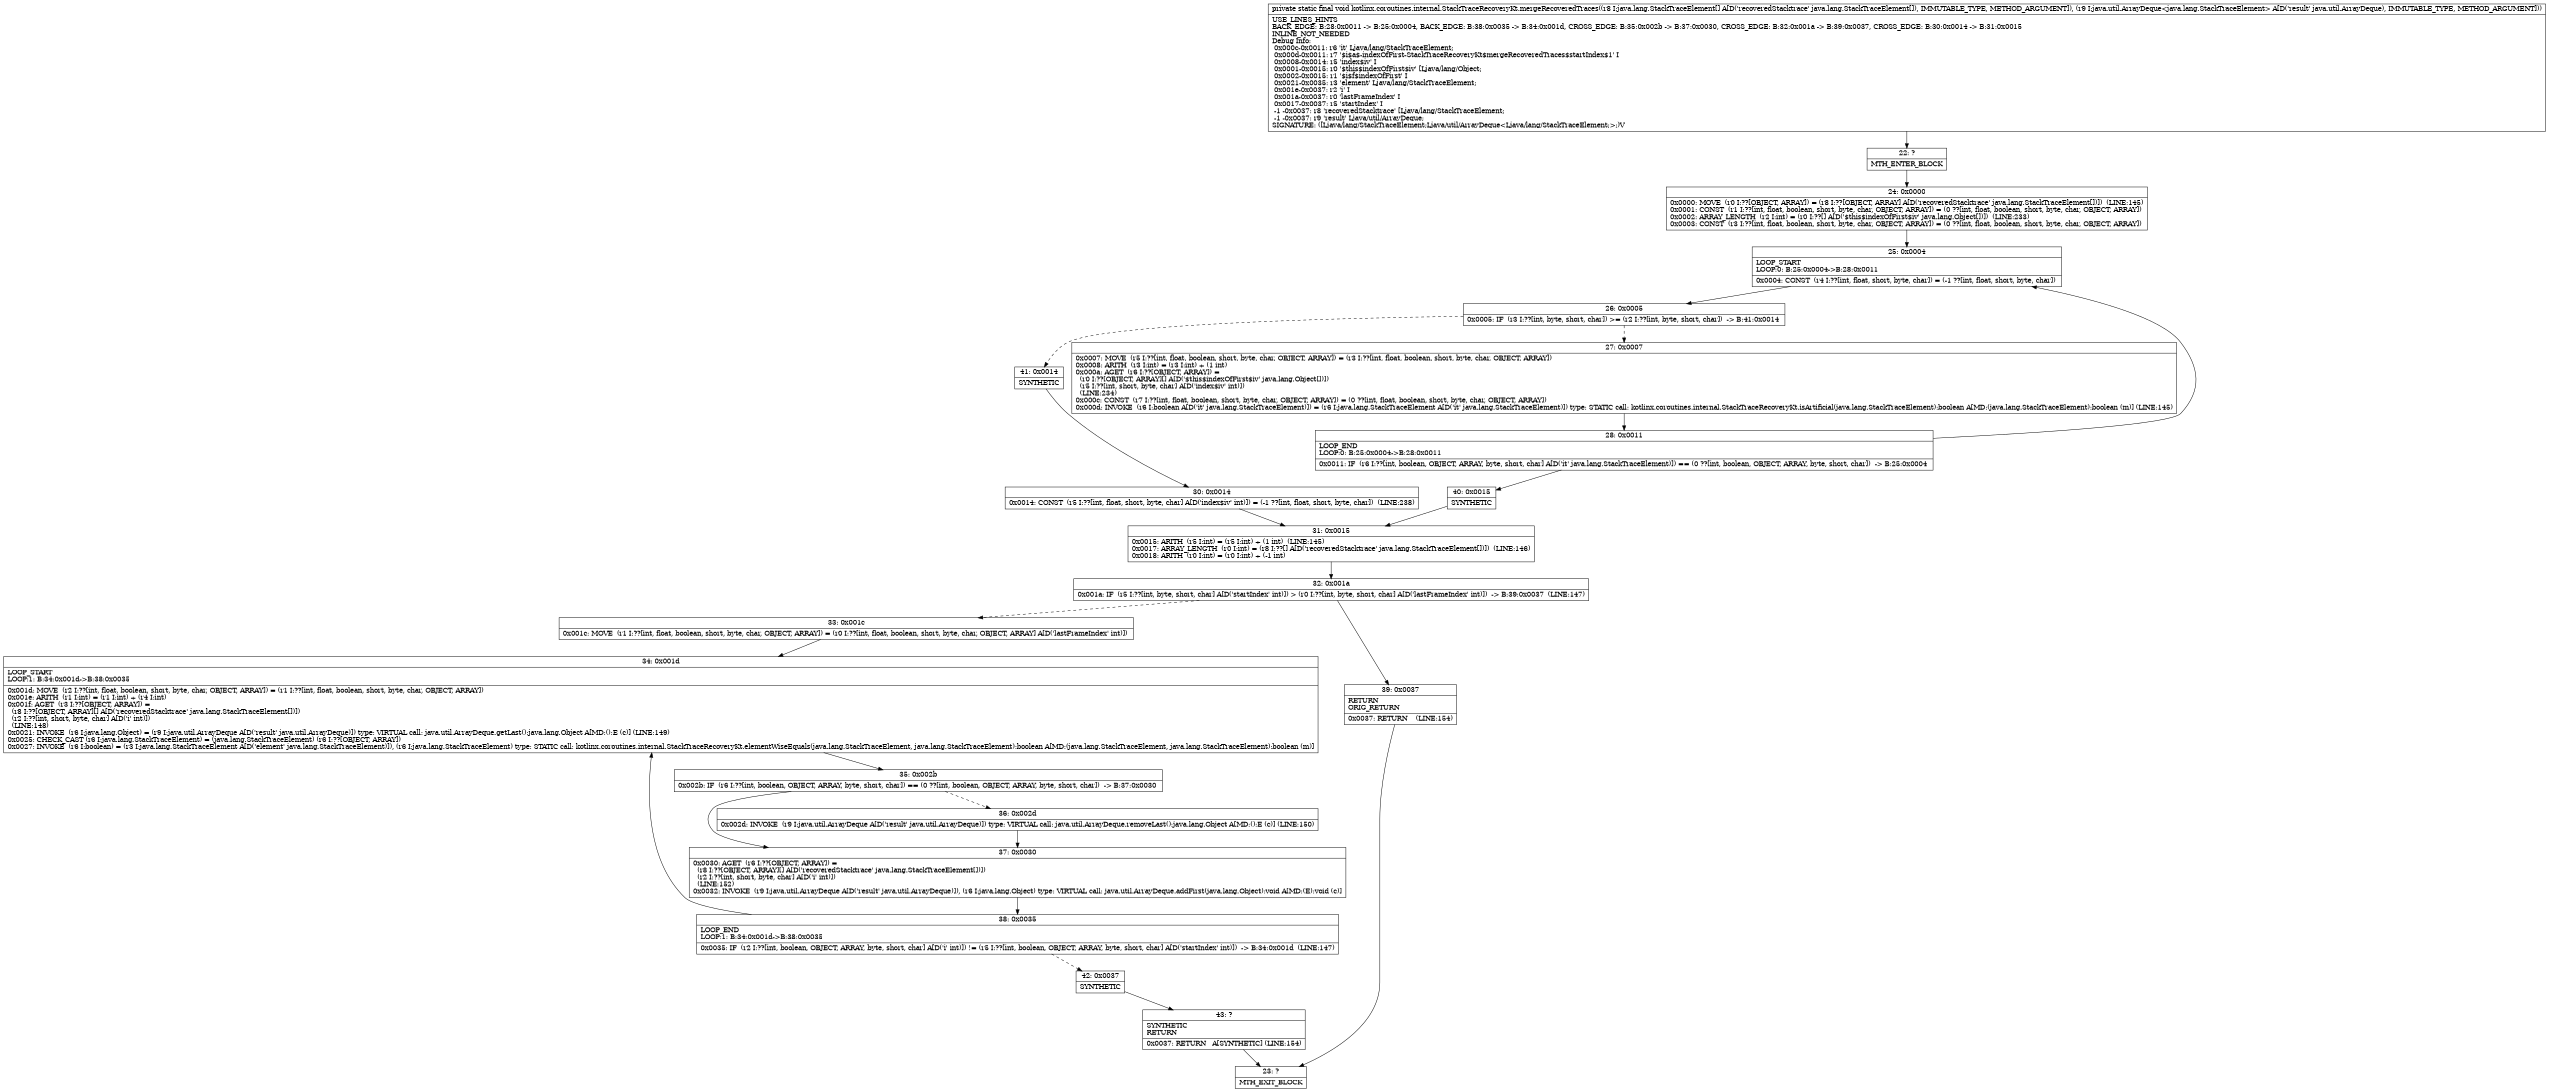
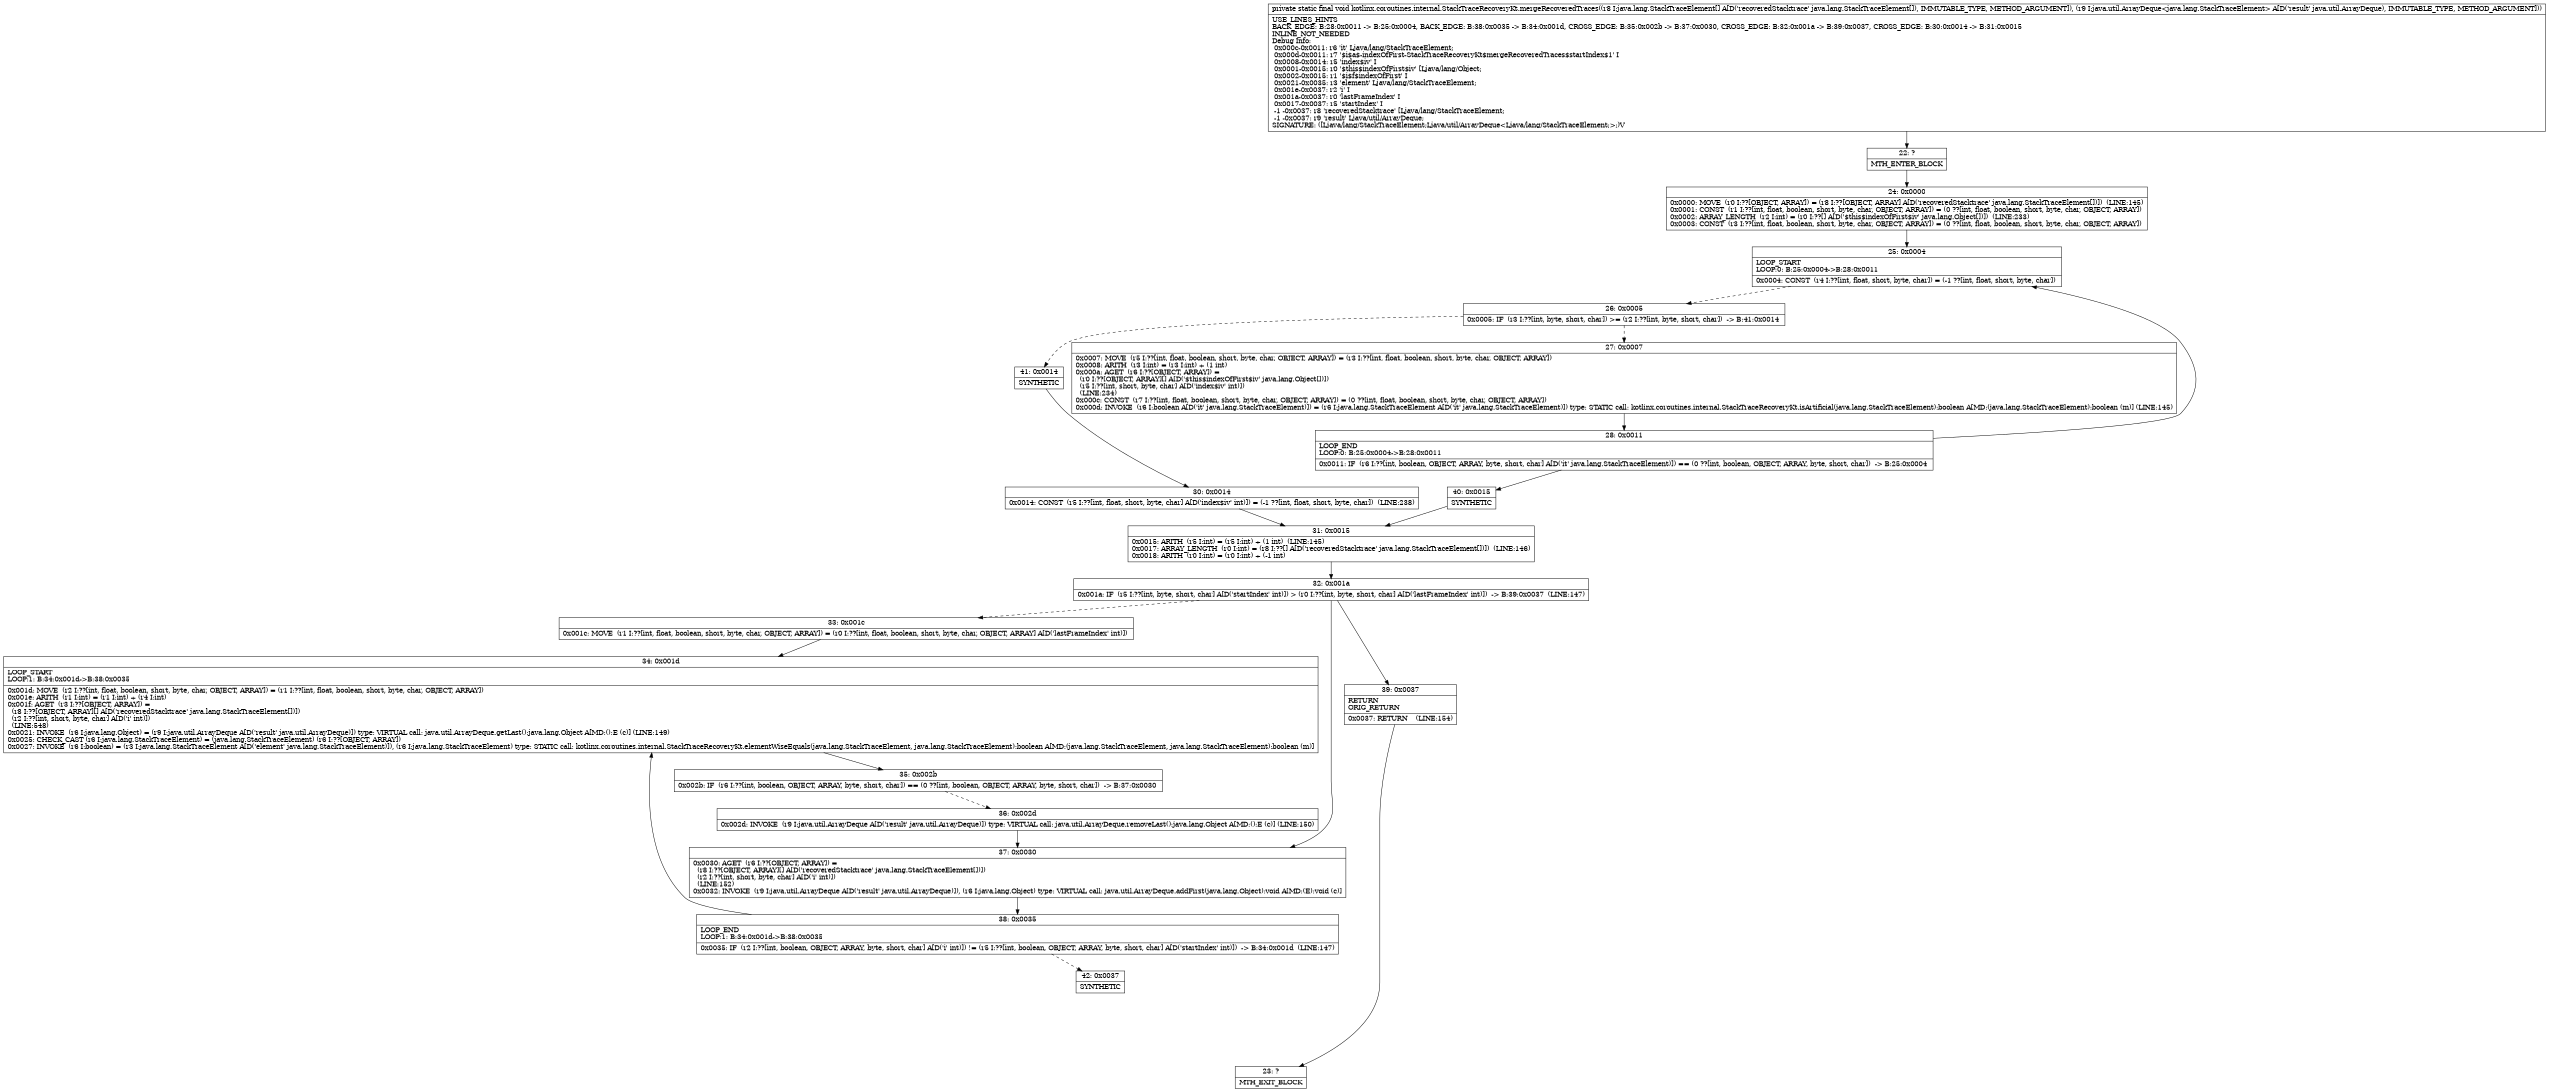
(1741, 295) -> (1741, 295)
(28, 726) -> (28, 726)
(714, 808) -> (1331, 733)
(1224, 1030) -> none
